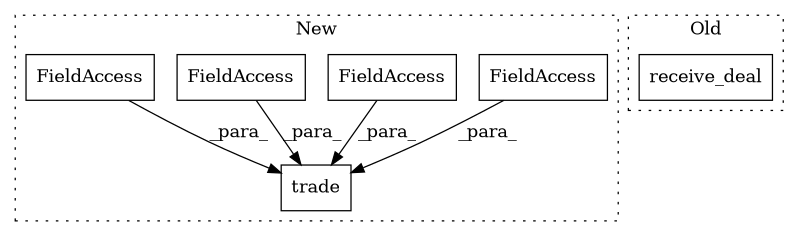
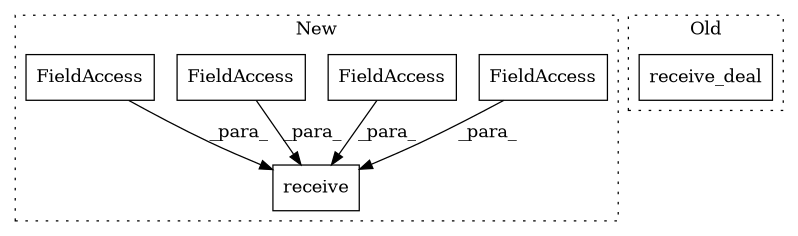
(316, 188) -> (316, 188)
